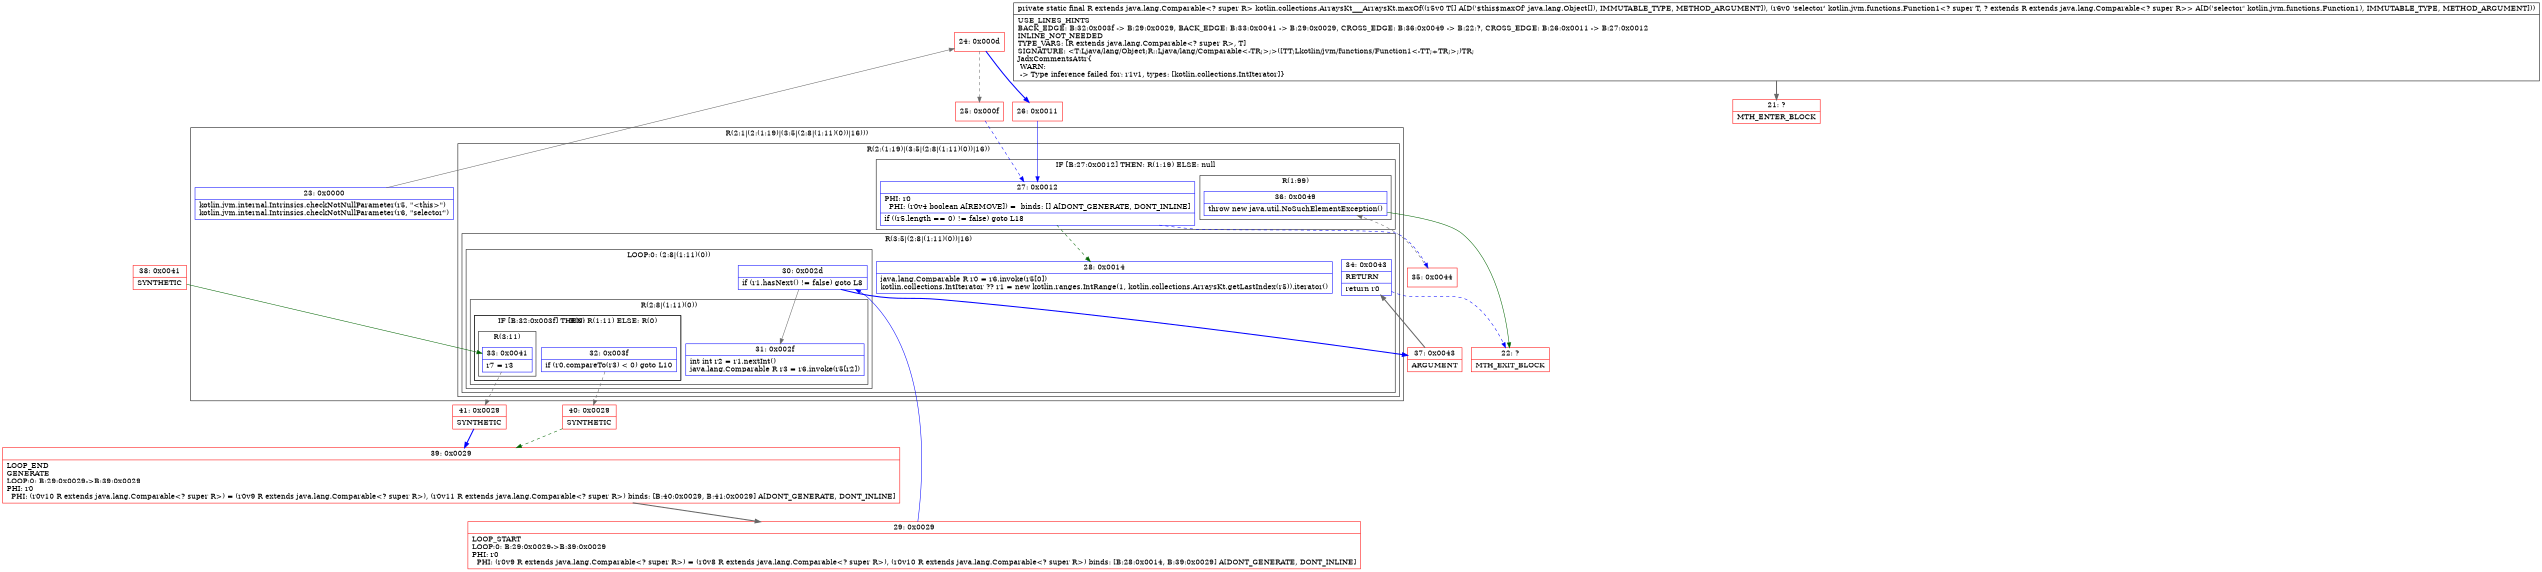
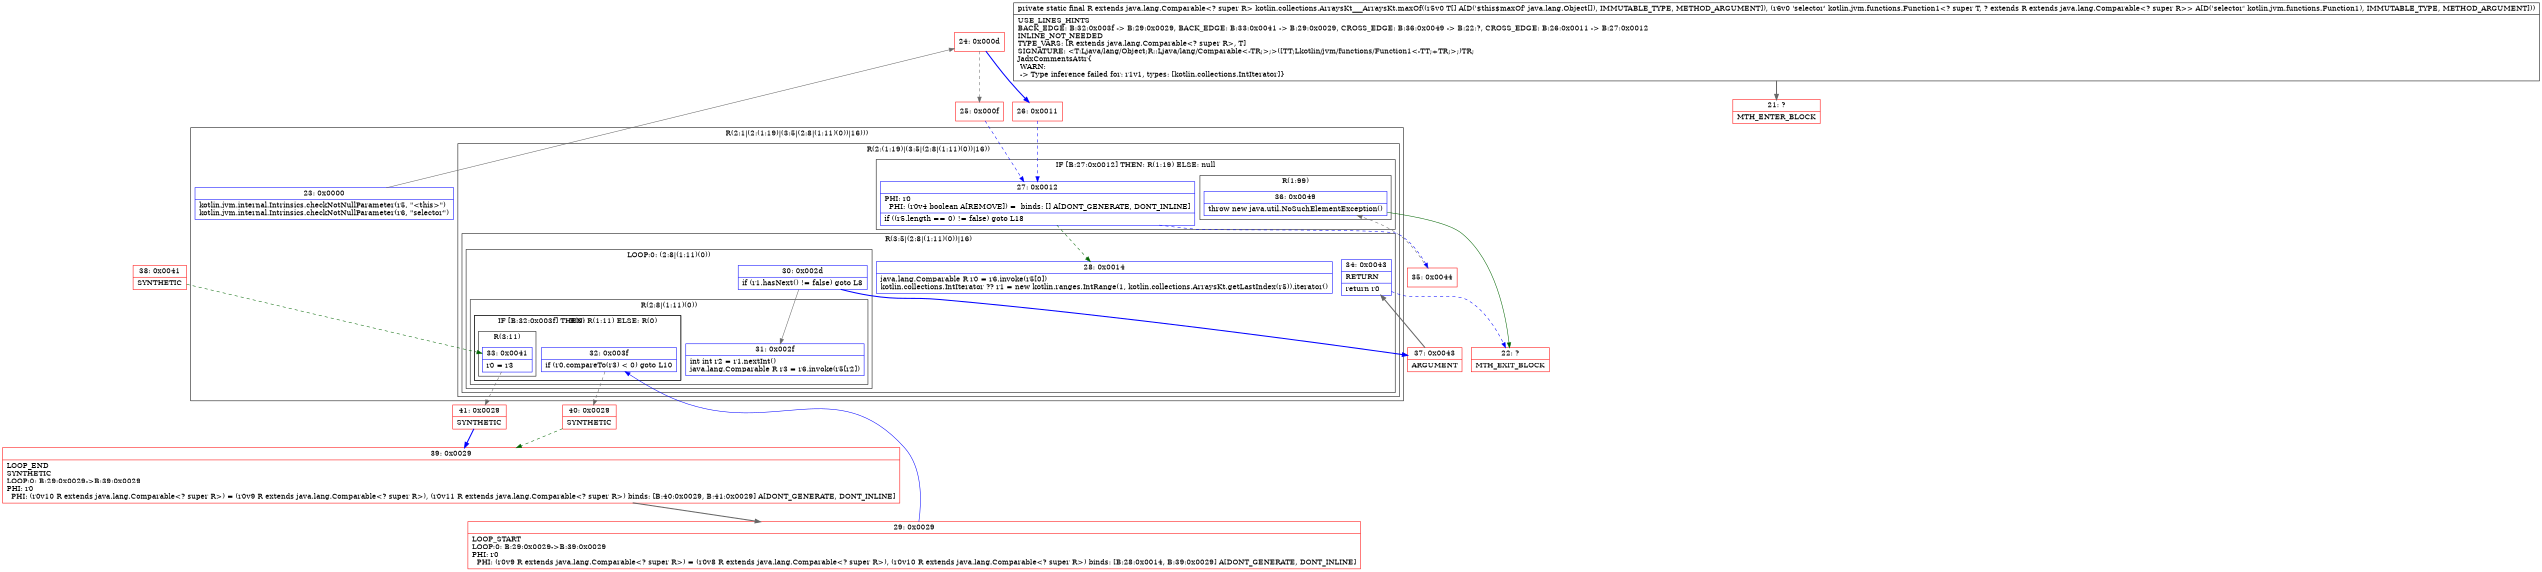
(1038, 149) -> (1038, 149)
(332, 318) -> (332, 318)
(500, 366) -> (500, 366)
(917, 405) -> (807, 409)
(28, 474) -> (29, 474)
